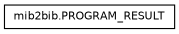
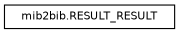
(90, 17) -> (90, 17)
